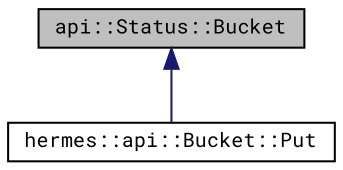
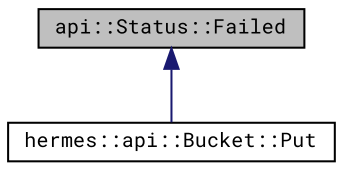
(171, 28) -> (171, 28)
